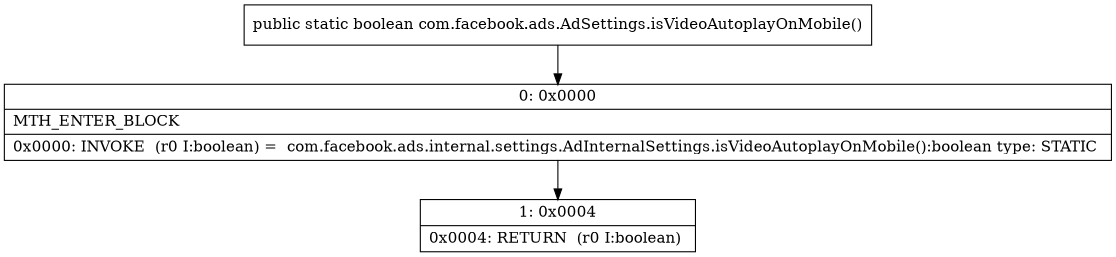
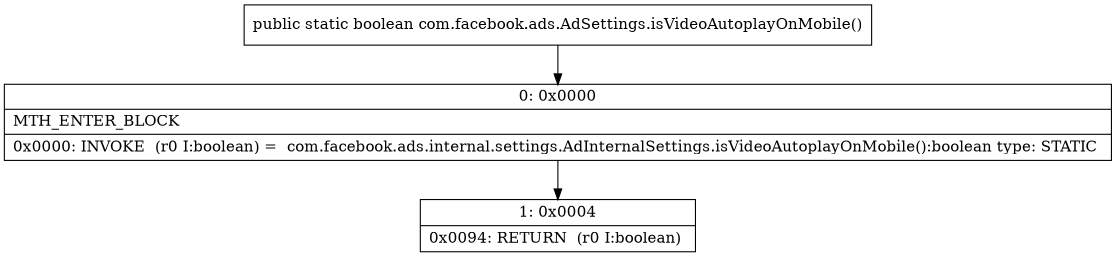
(558, 238) -> (558, 238)
